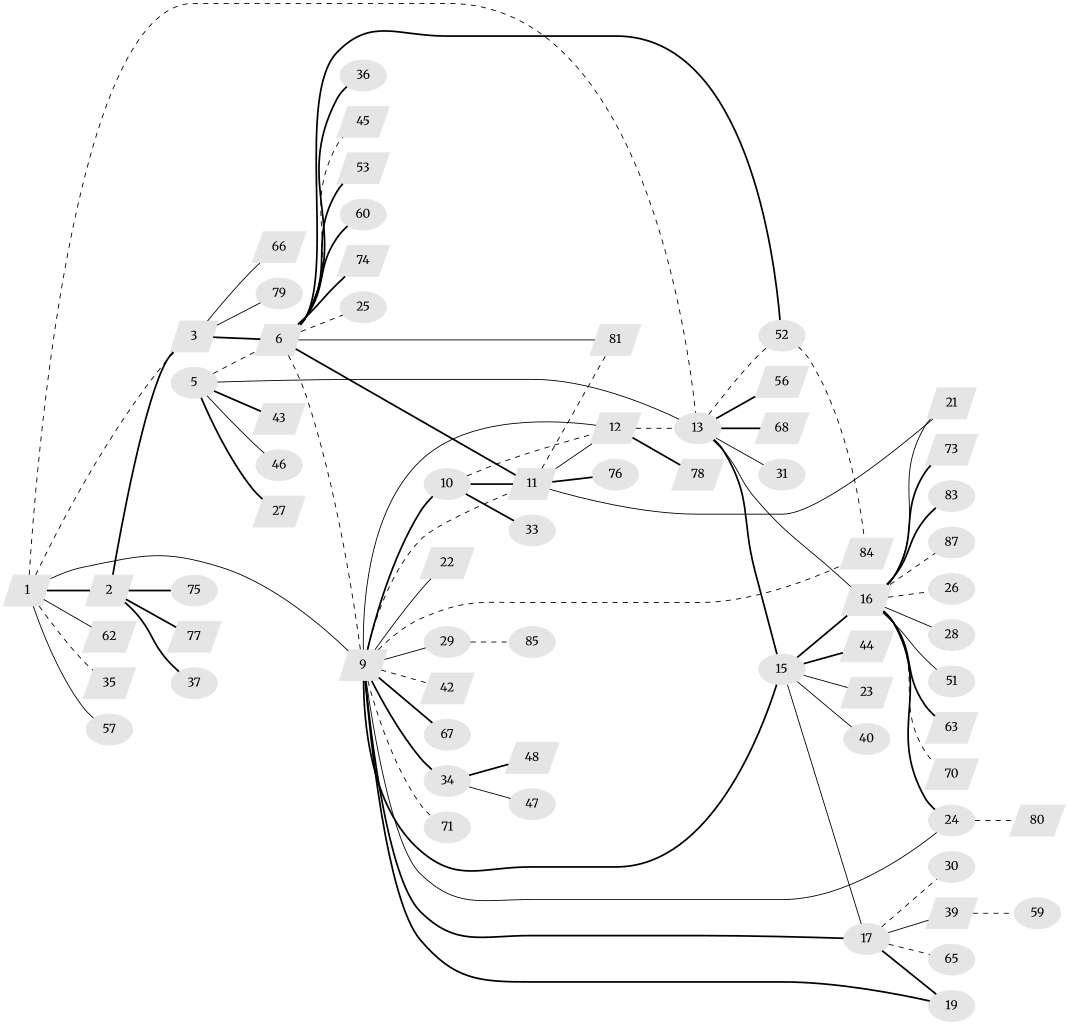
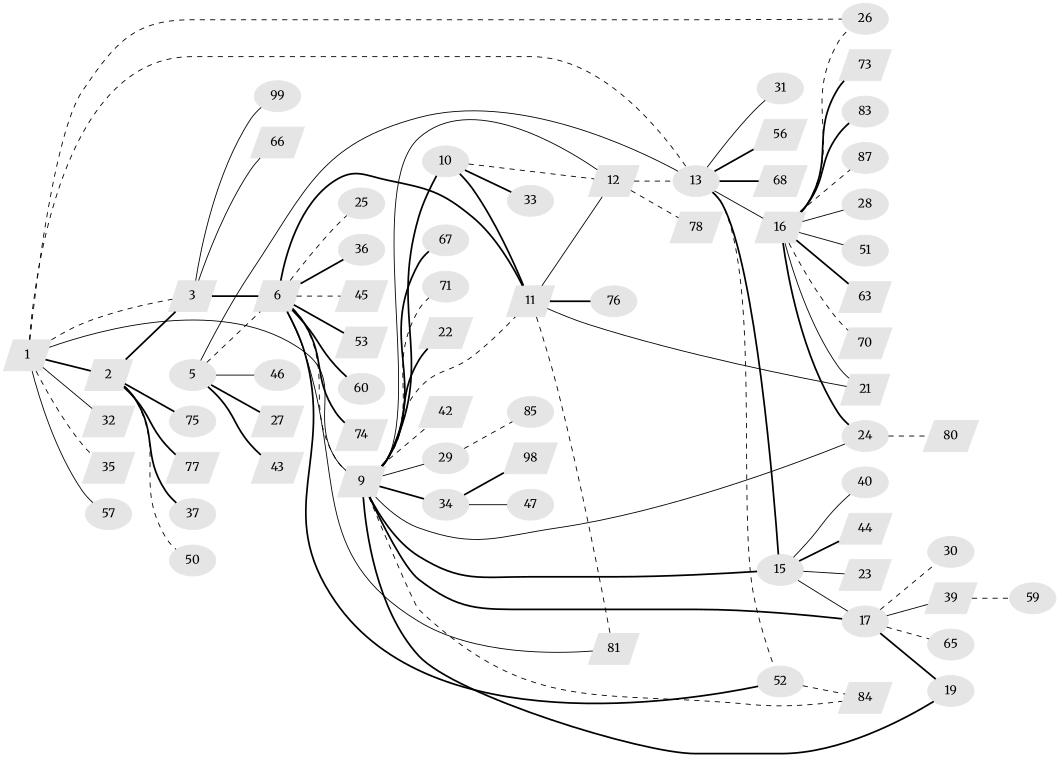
none -> (320, 20)
(279, 294) -> (278, 96)
(656, 451) -> (655, 204)
none -> (193, 560)
(402, 613) -> (404, 407)
(822, 636) -> none
(109, 637) -> (109, 421)
(532, 758) -> (531, 458)
